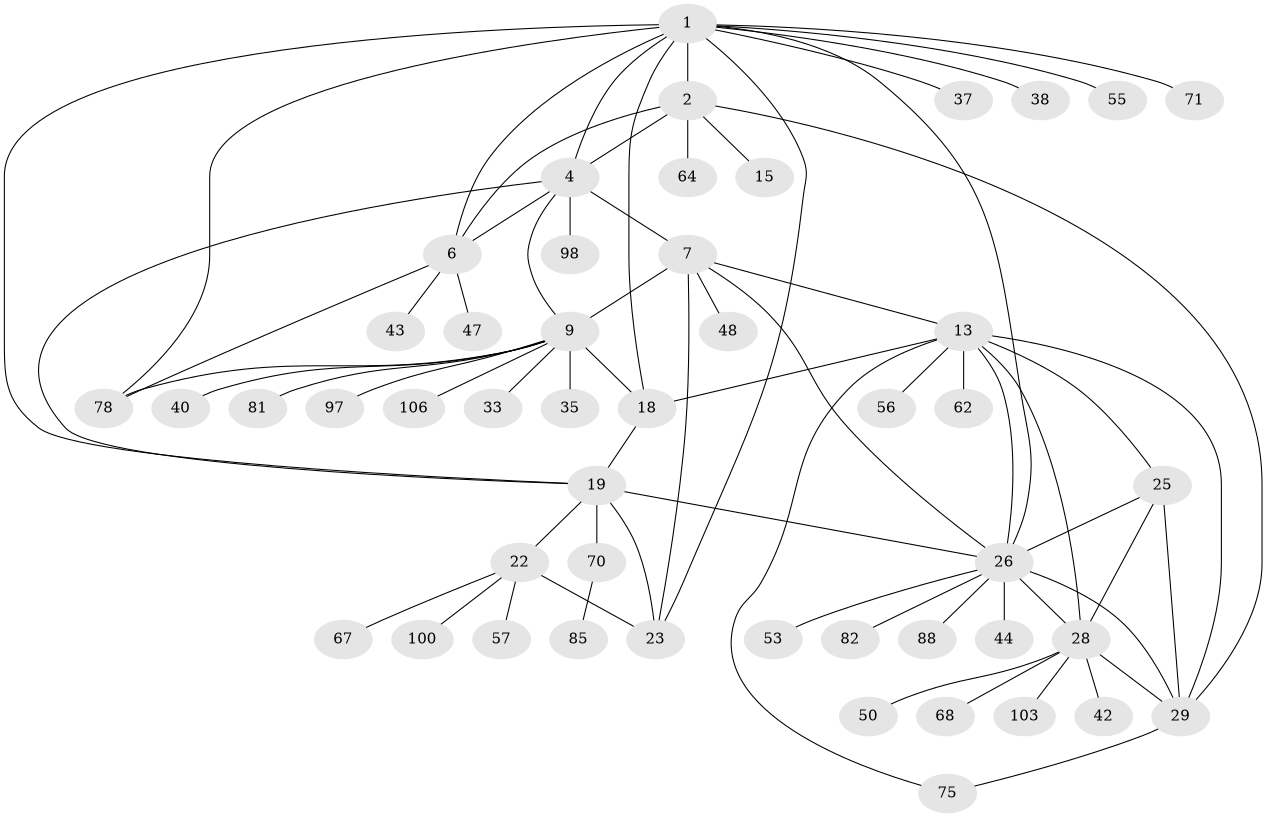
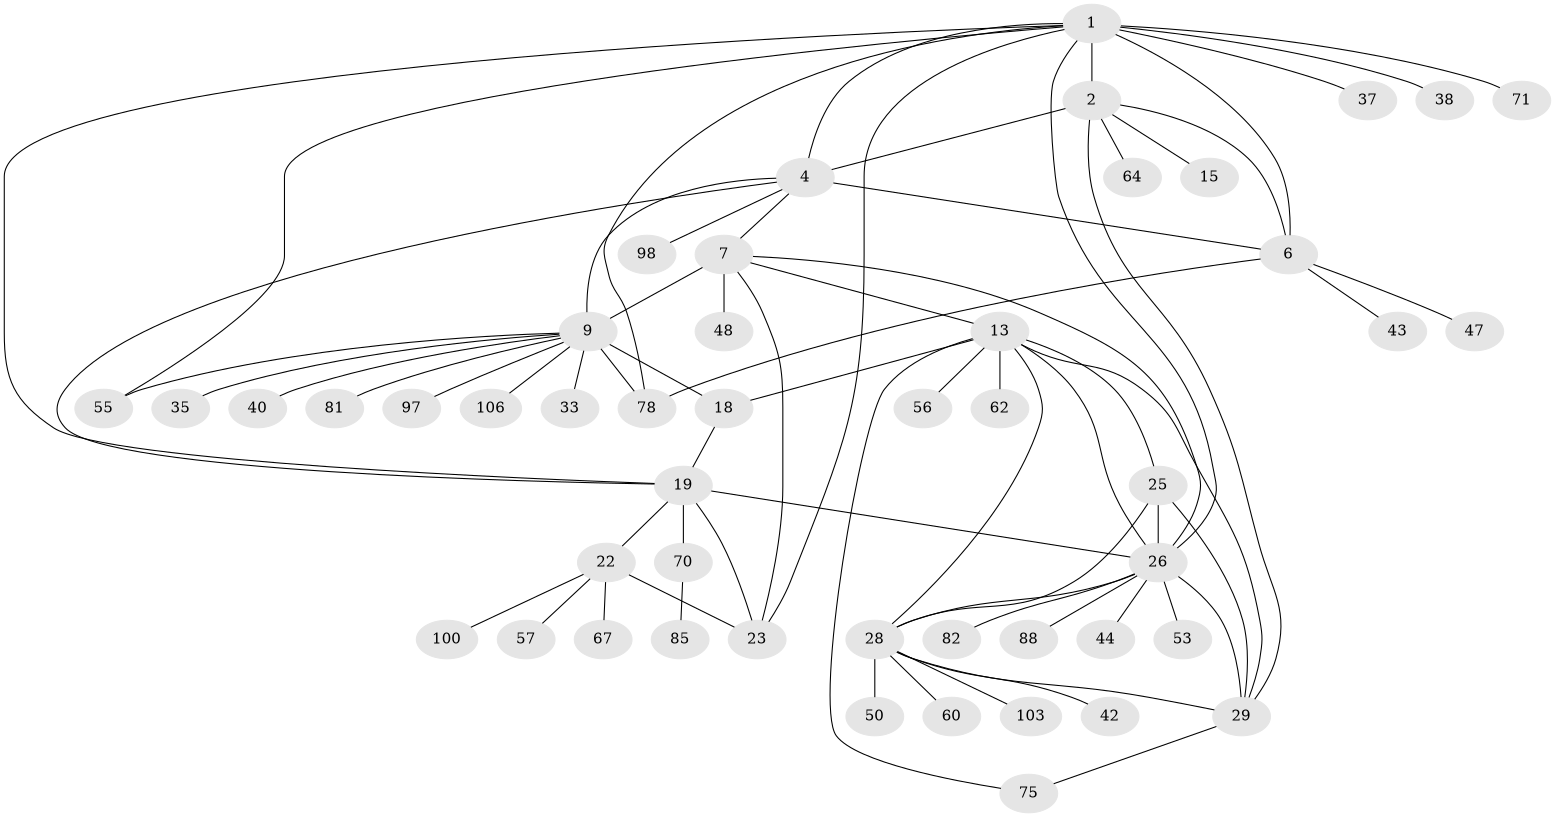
(629, 201) -> none
none -> (340, 350)
(945, 717) -> (952, 717)
